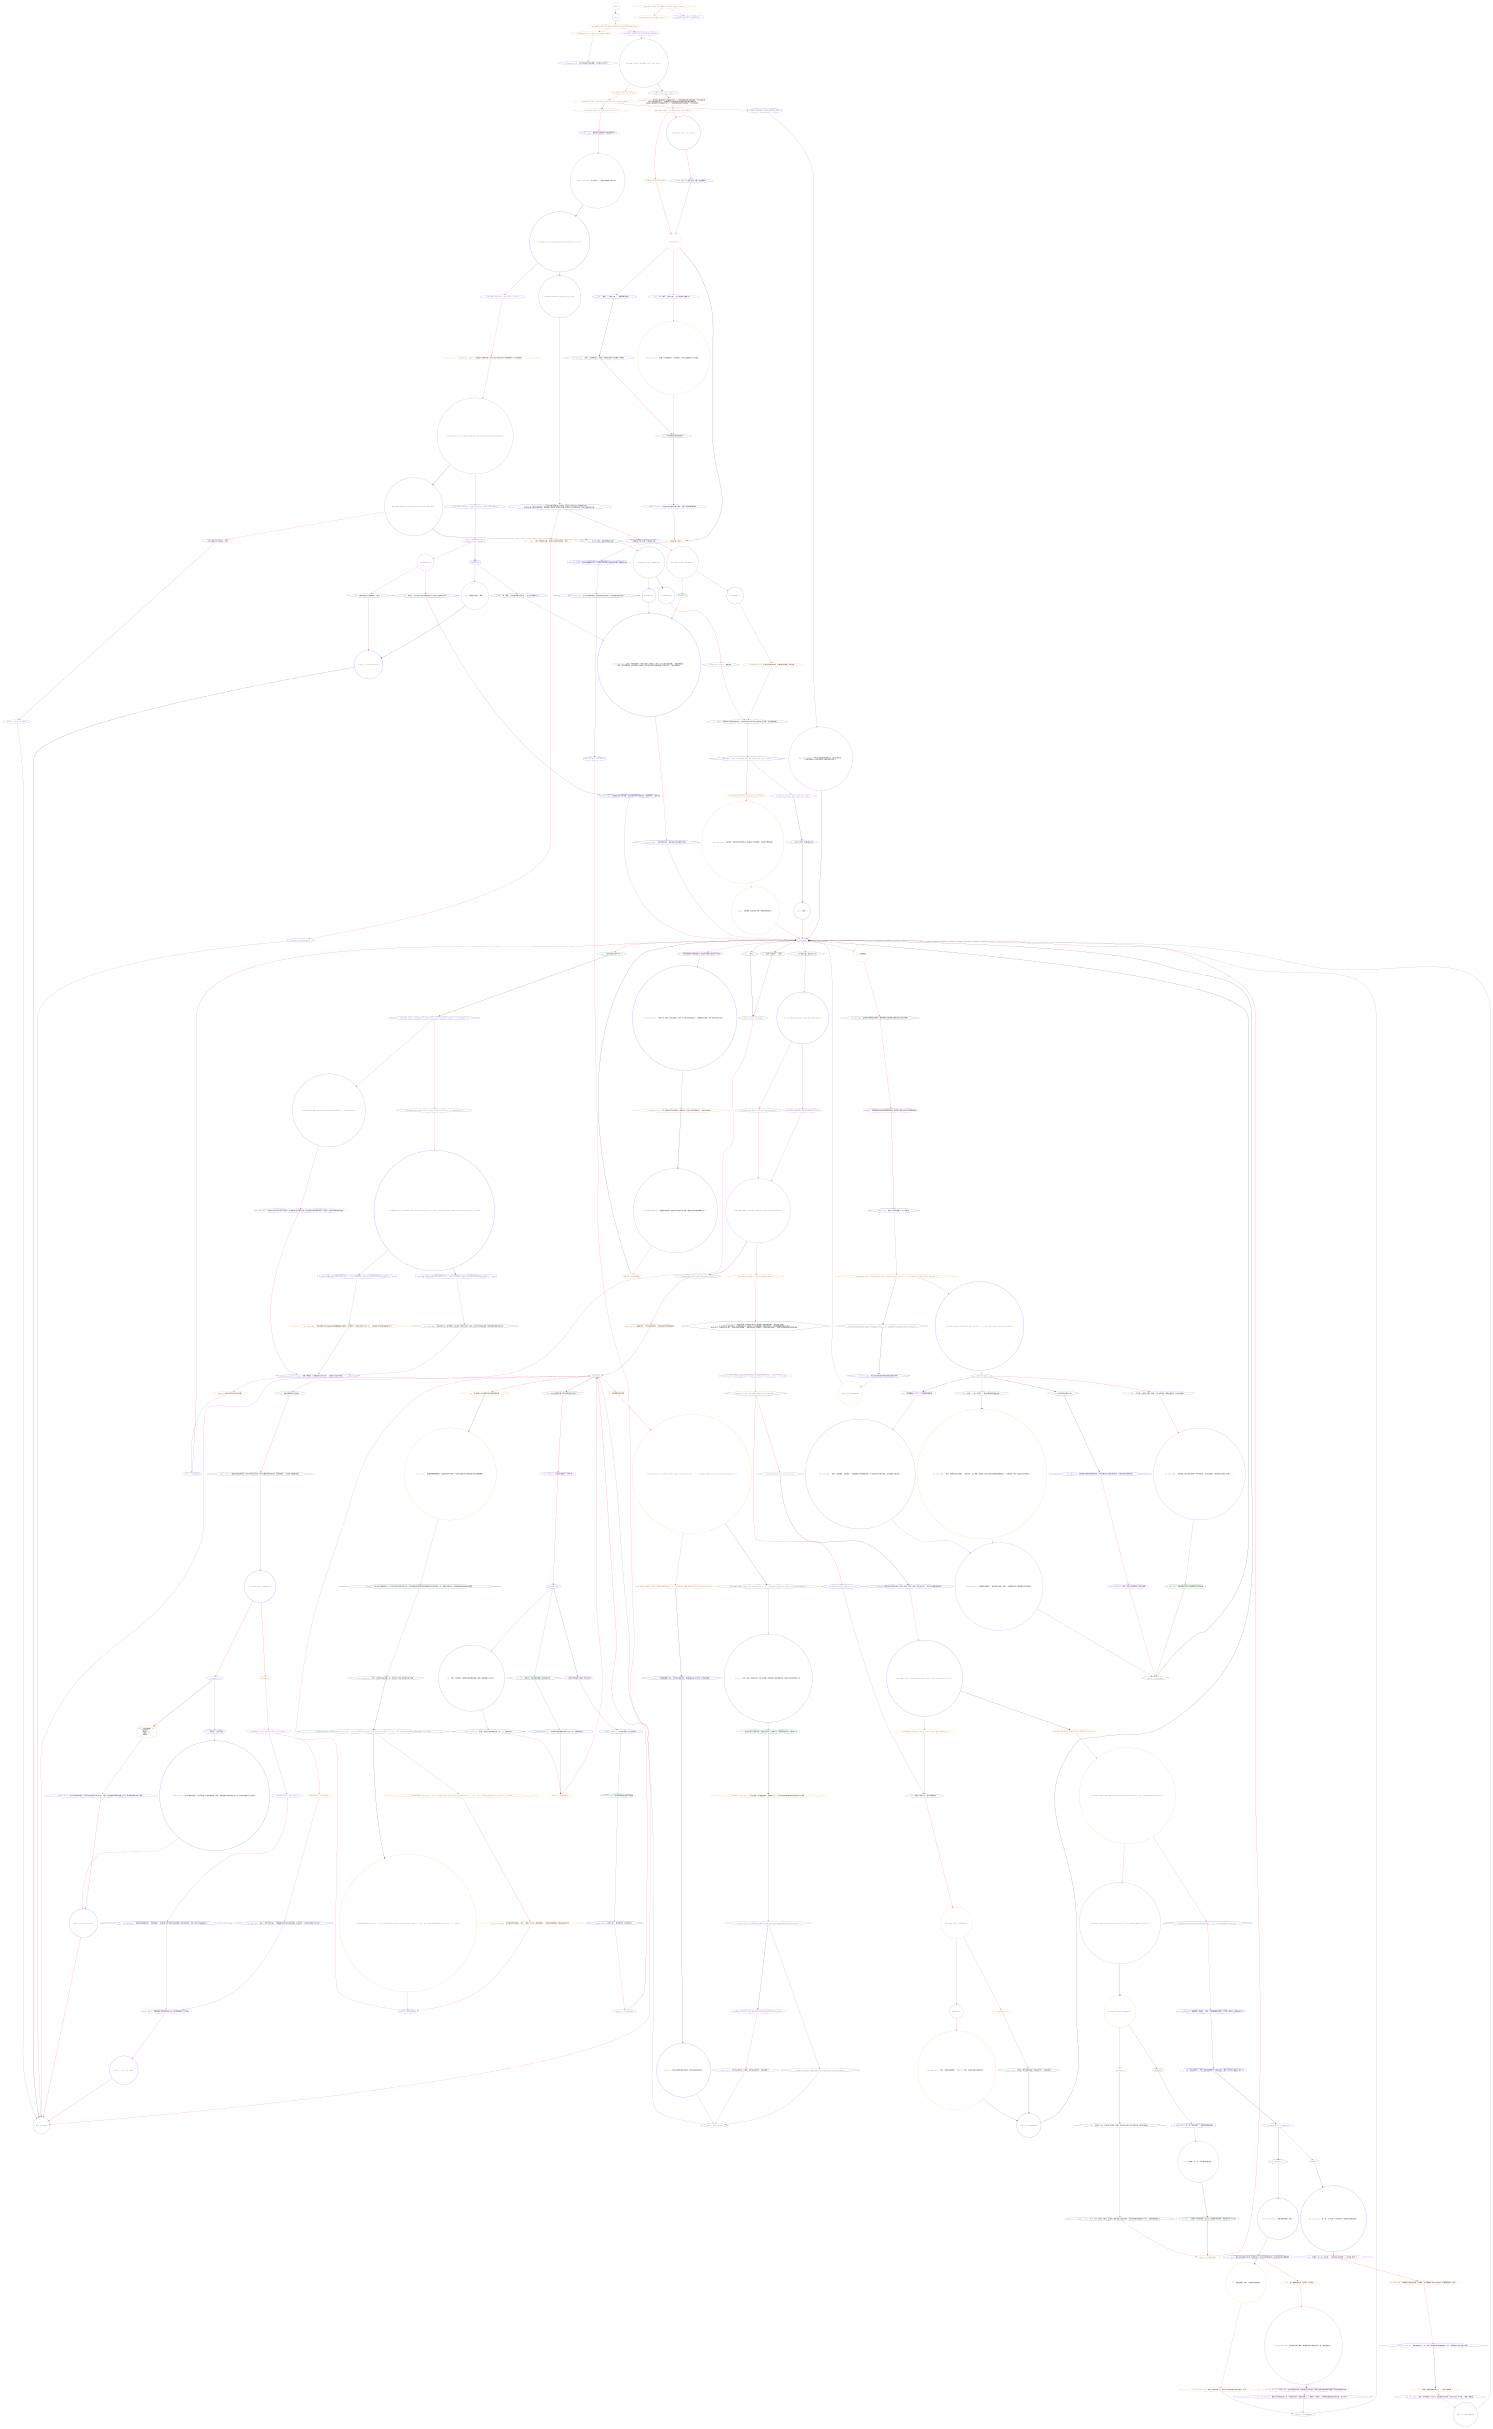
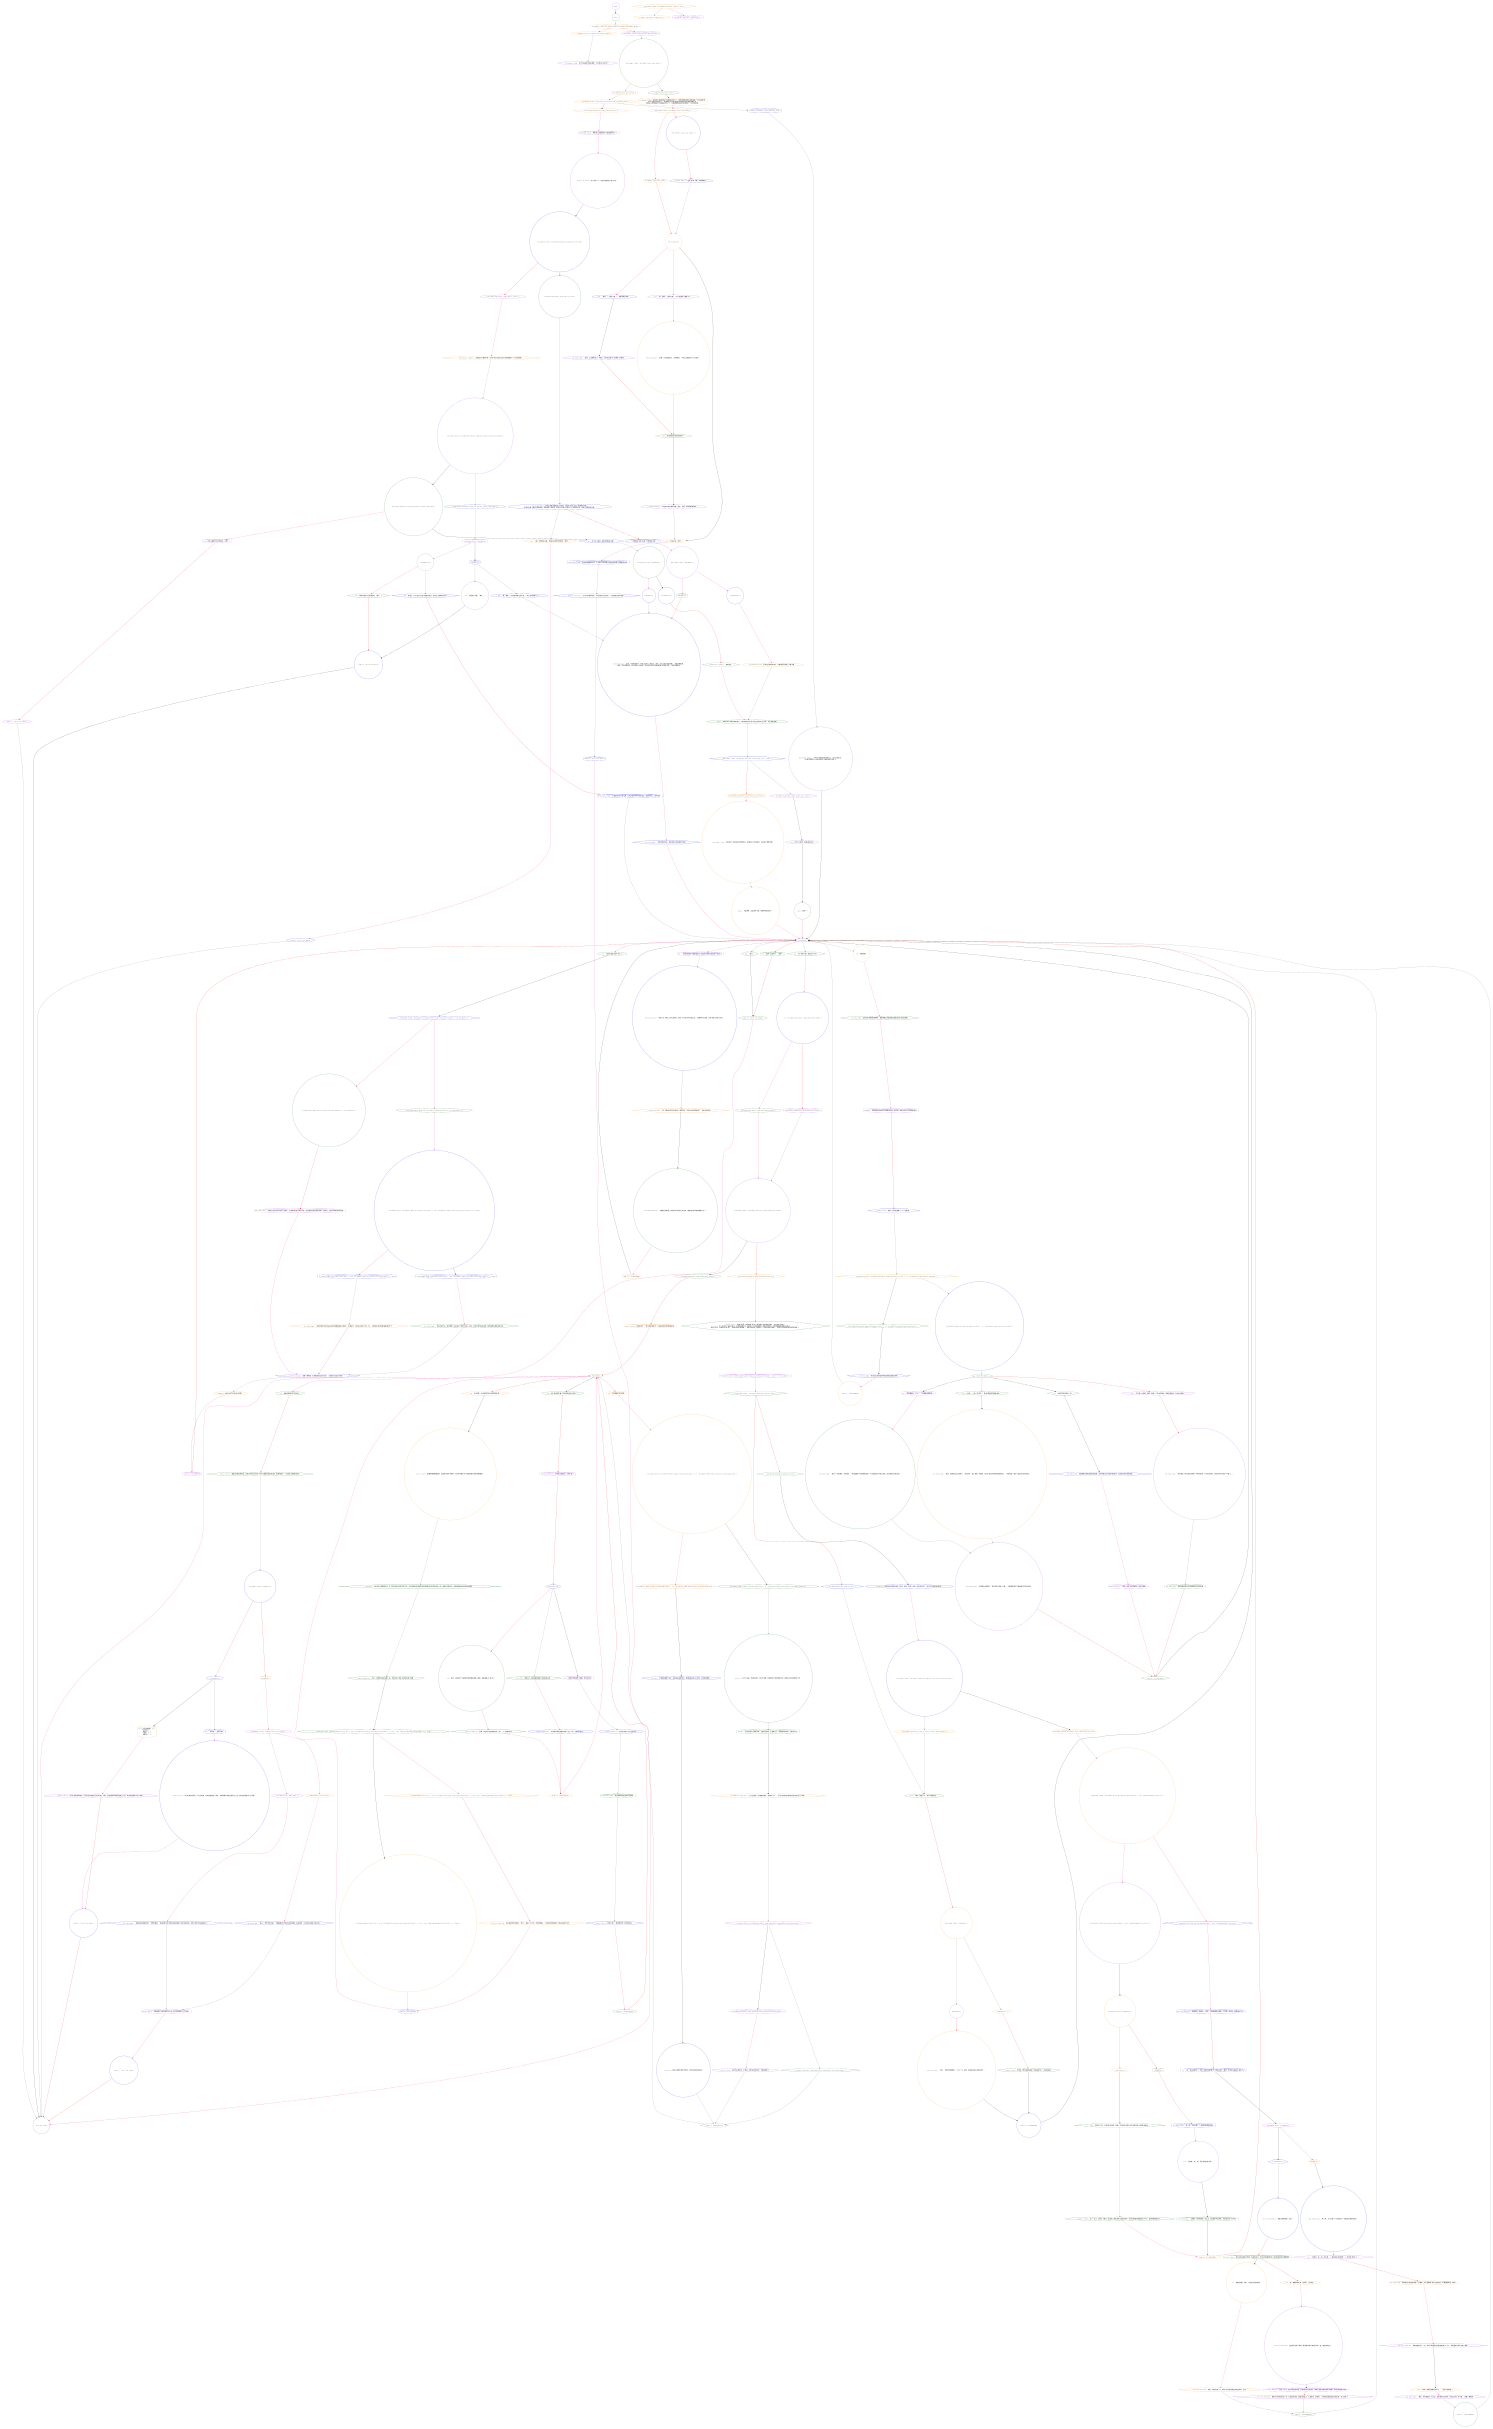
(1258, 2257) -> (1258, 2257)
